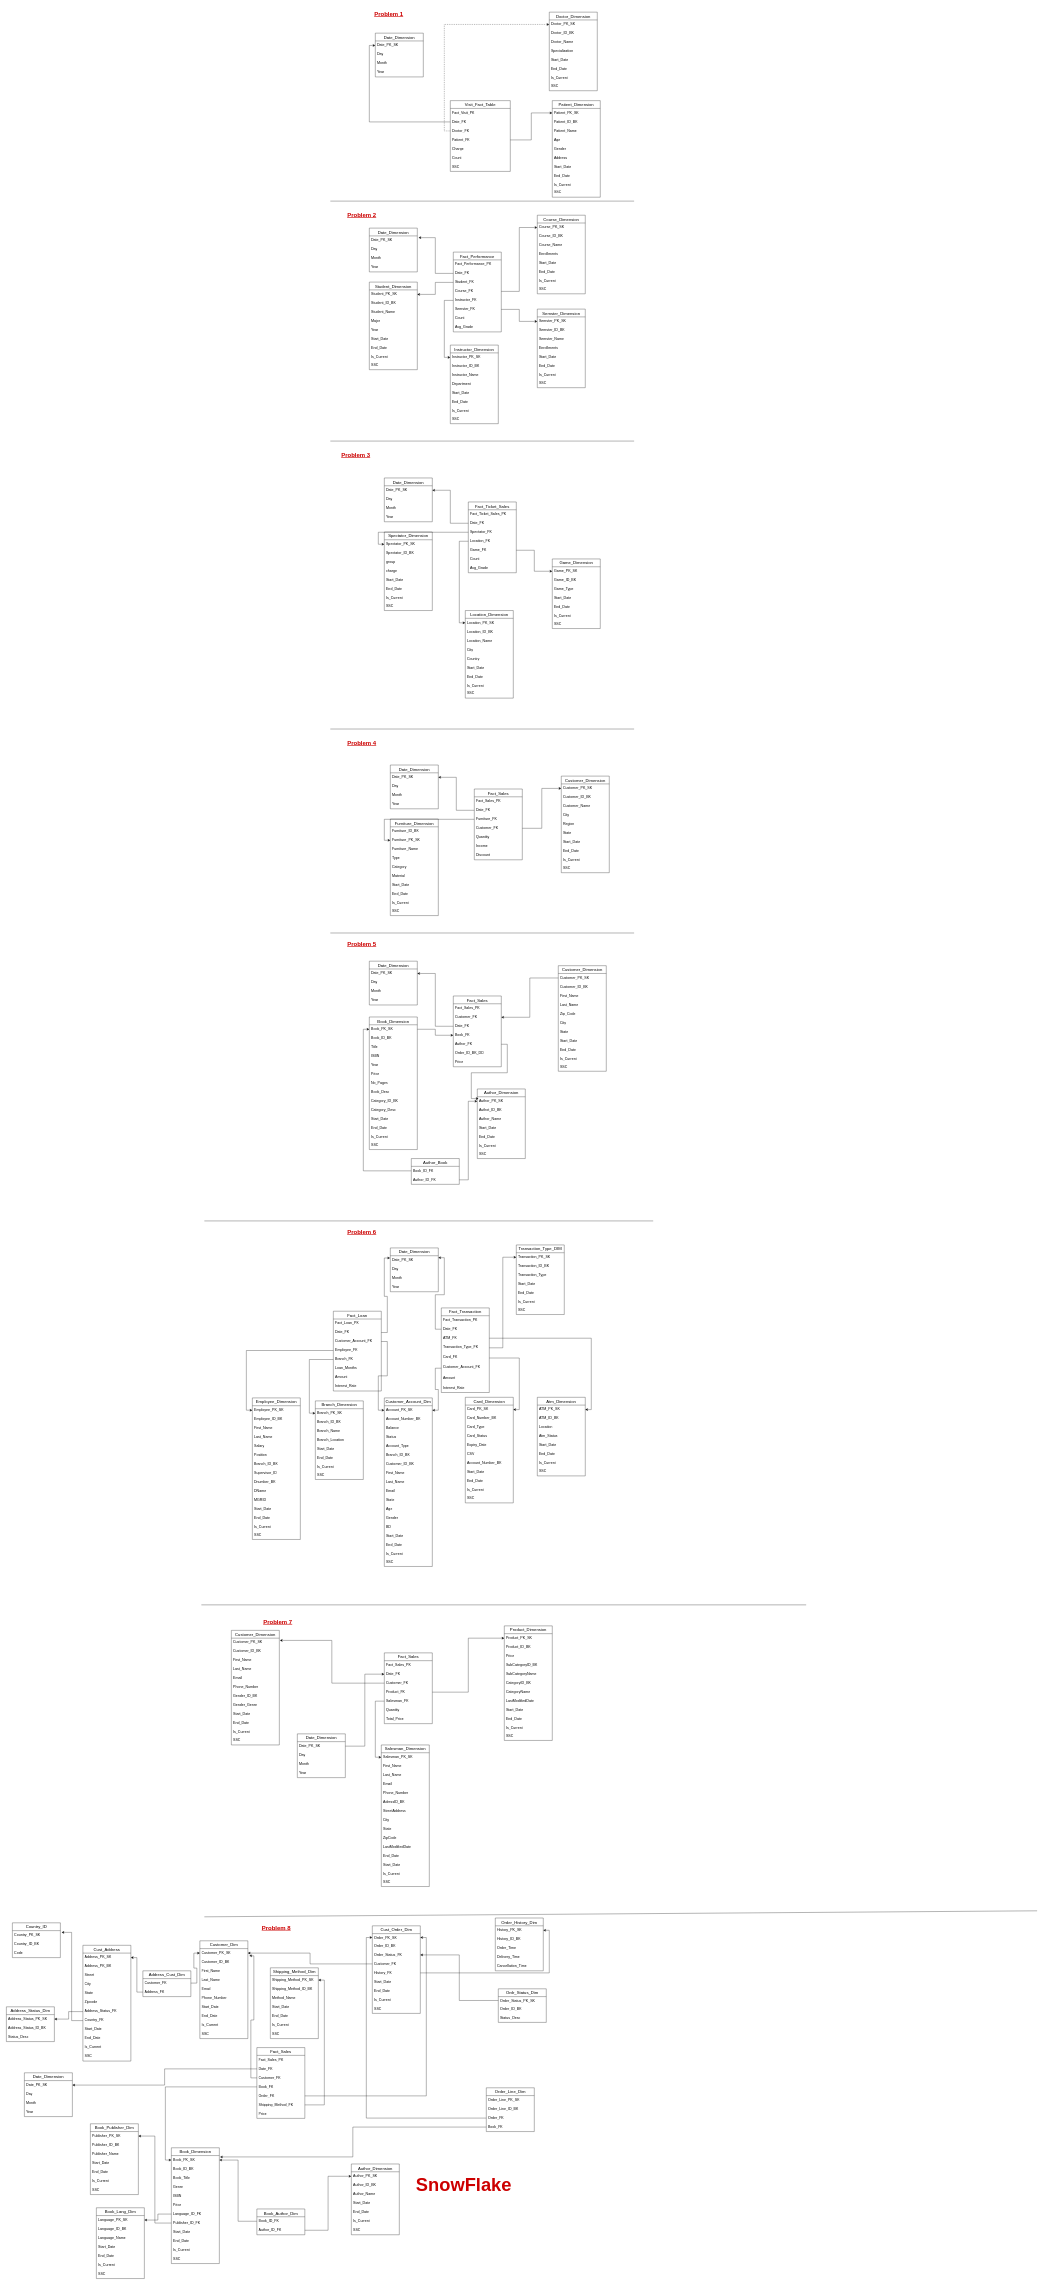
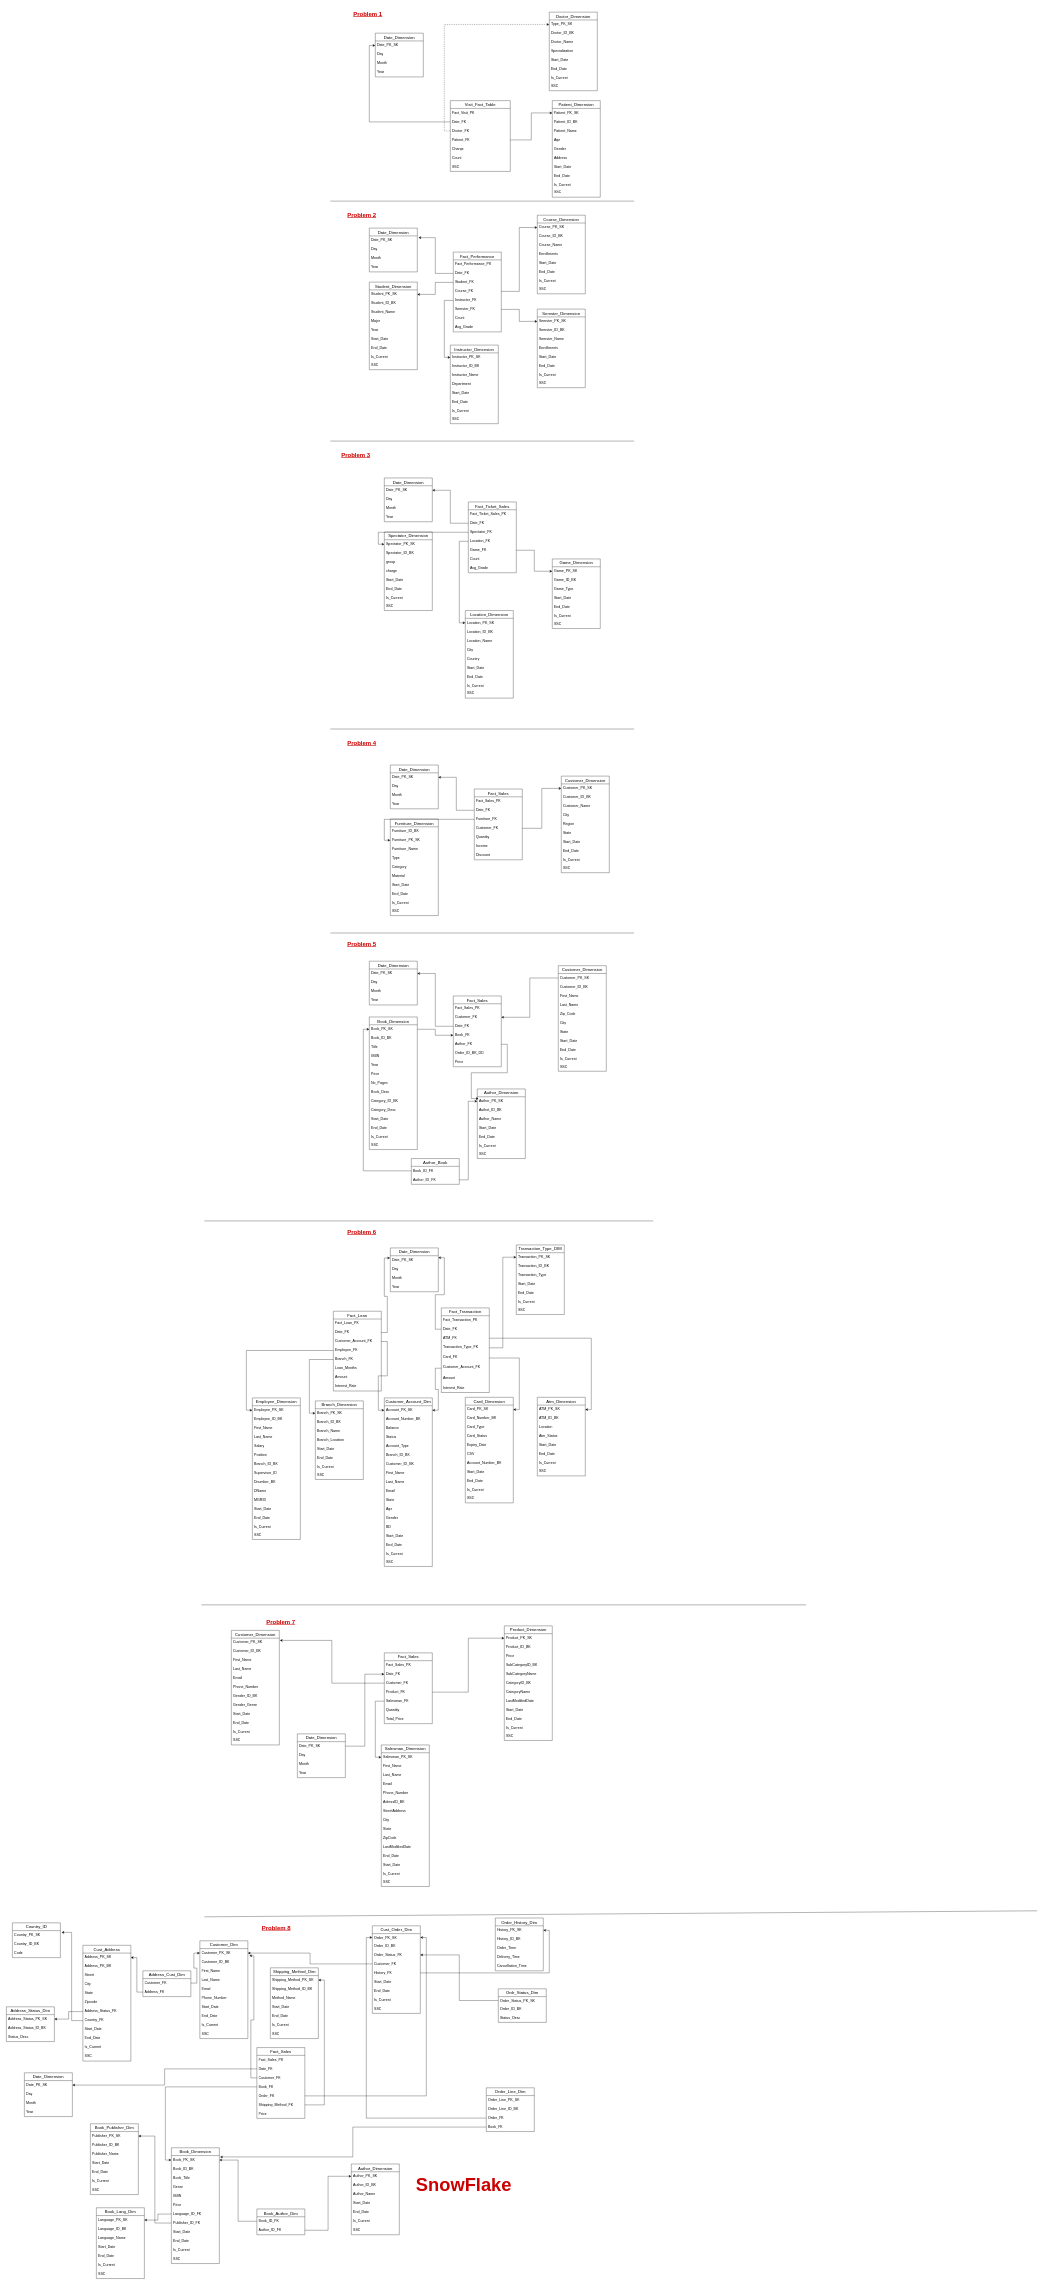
(389, 14) -> (368, 14)
(563, 24) -> (561, 24)
(278, 1622) -> (281, 1622)
